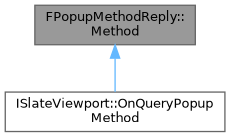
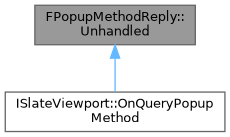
(115, 25) -> (115, 25)
